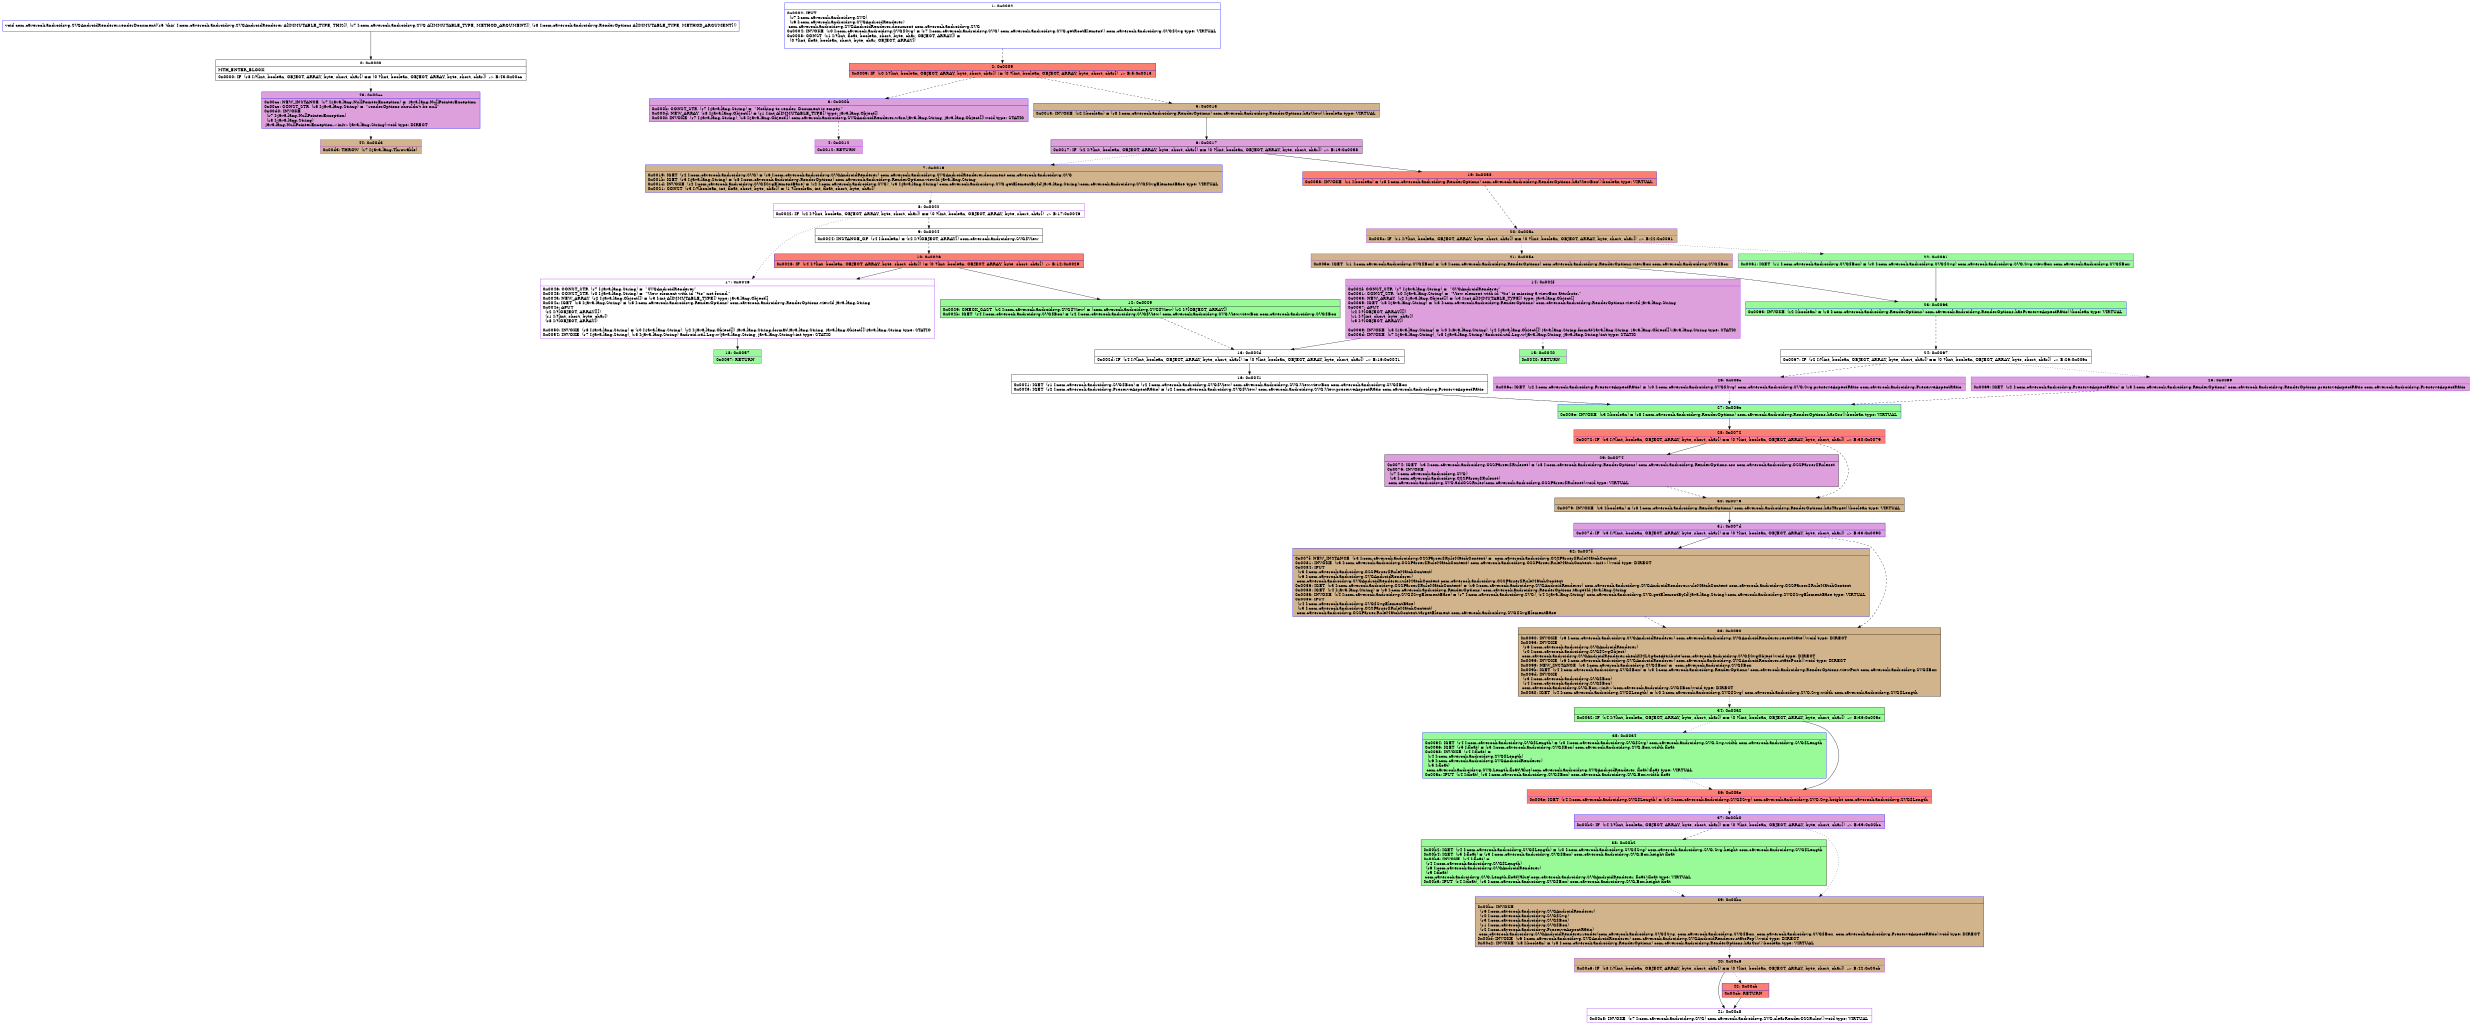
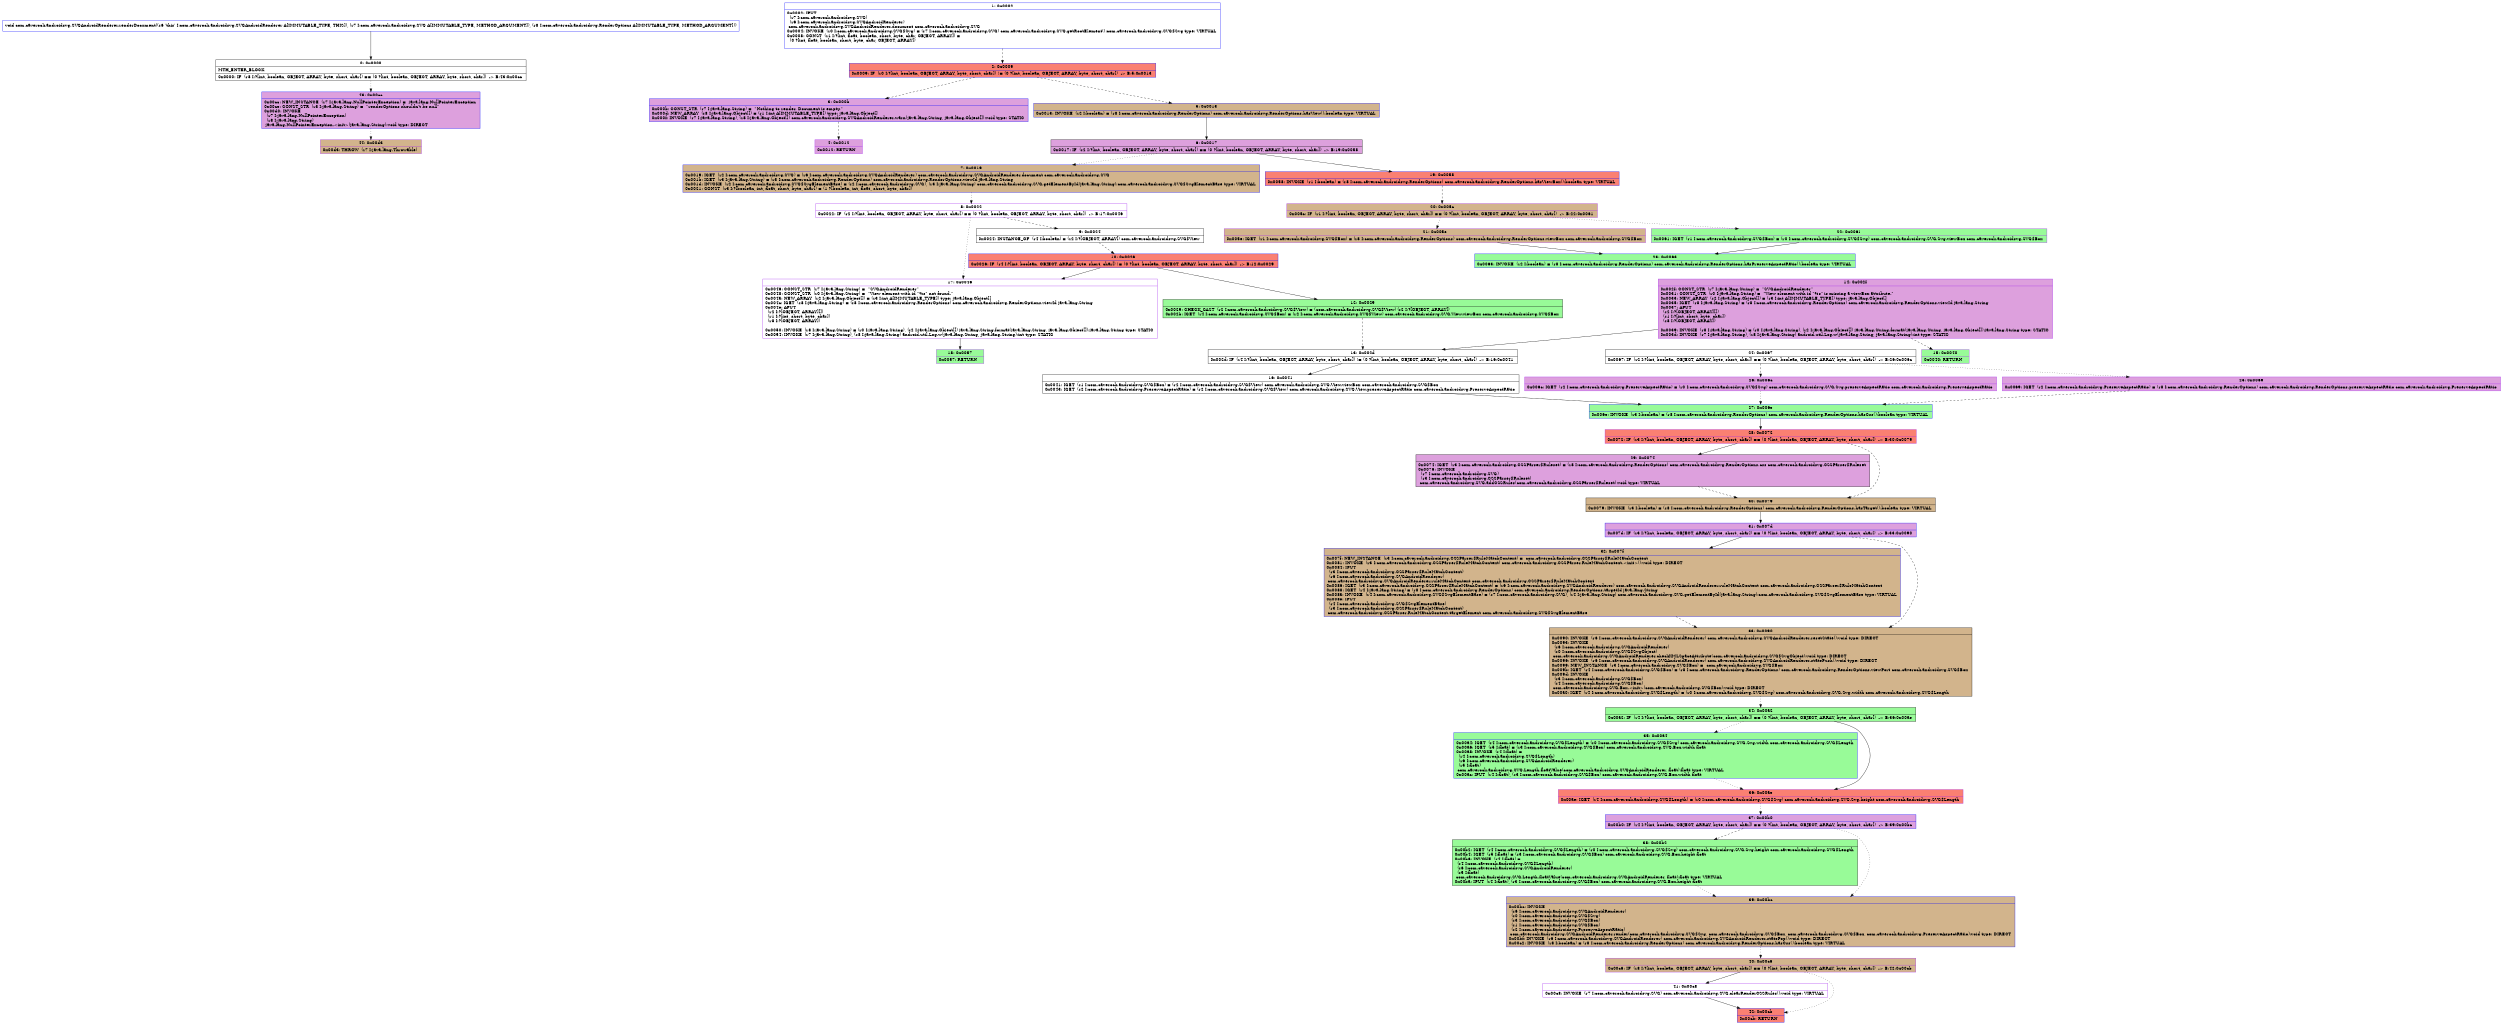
(1936, 331) -> none
(1738, 1002) -> (1721, 1002)
